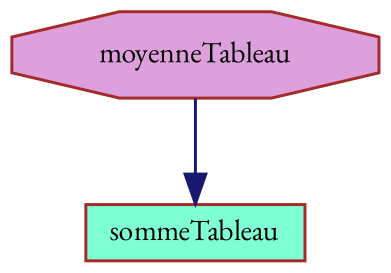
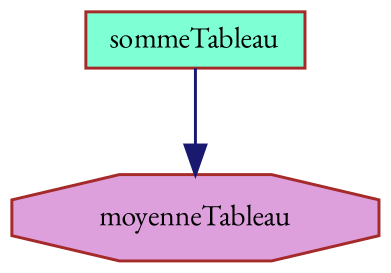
(195, 136) -> (195, 106)
